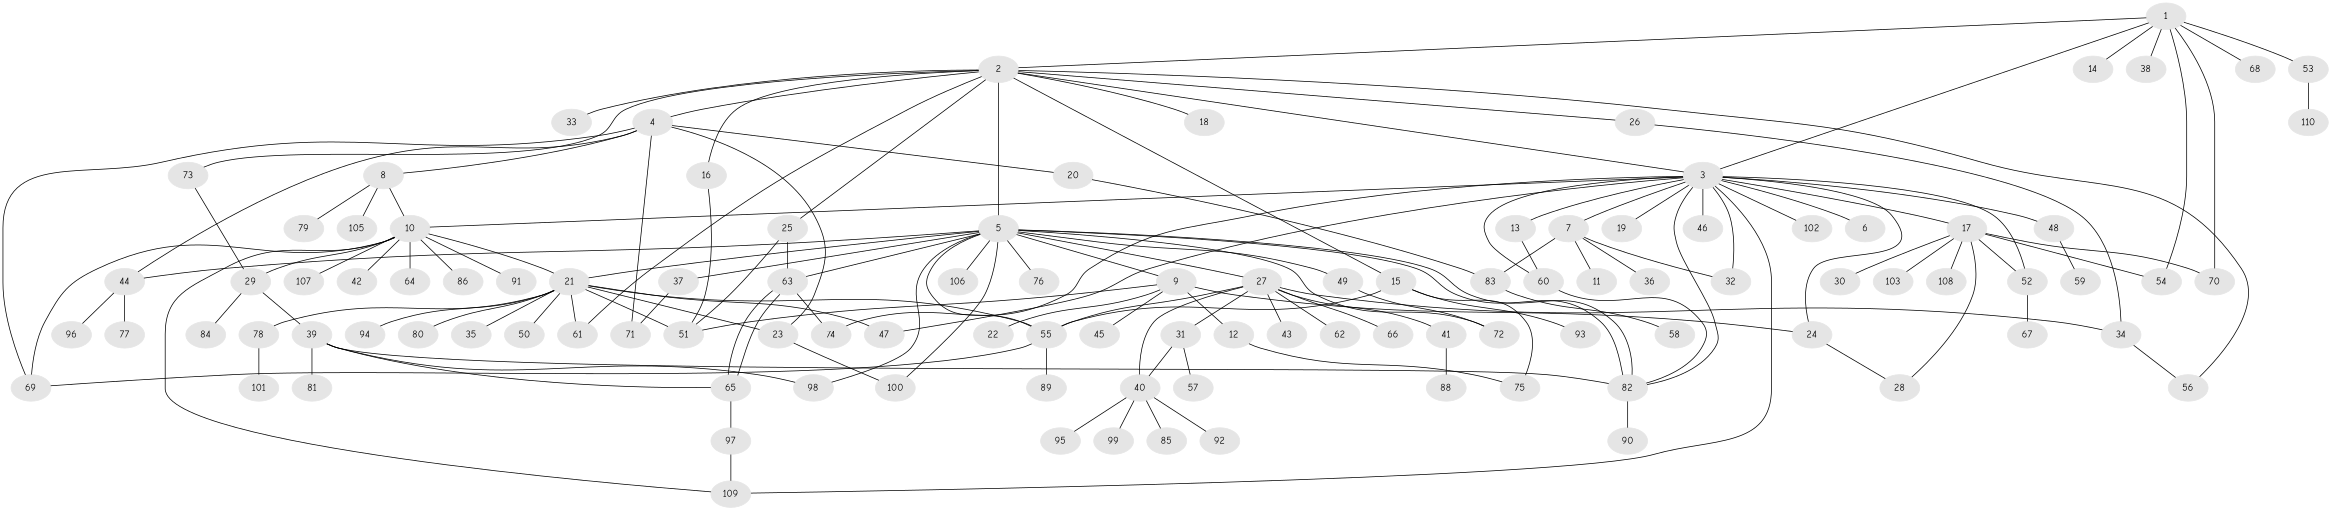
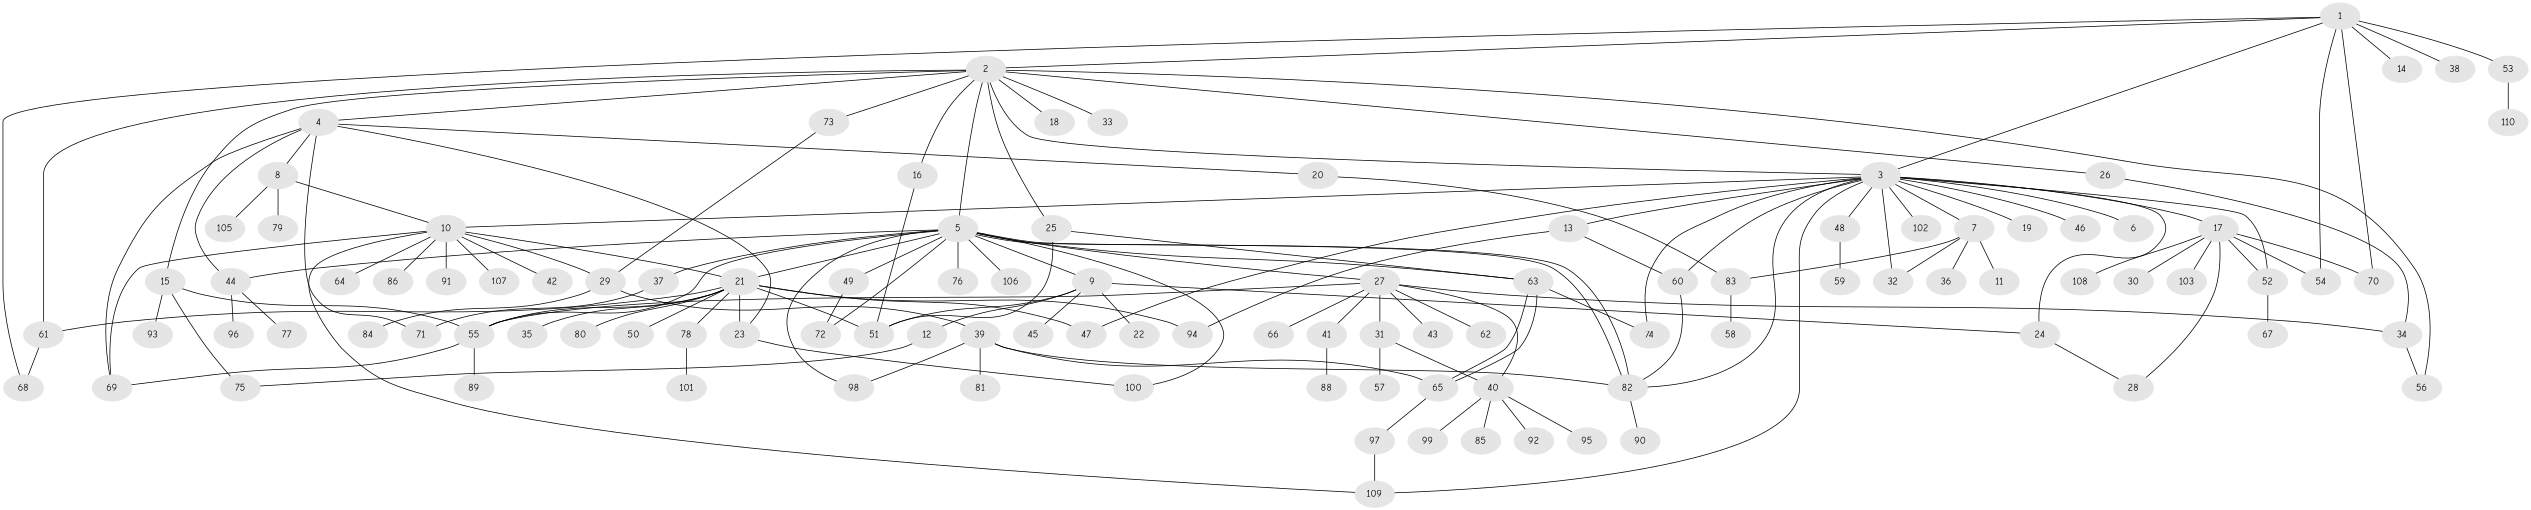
none -> (1391, 259)
none -> (34, 361)
